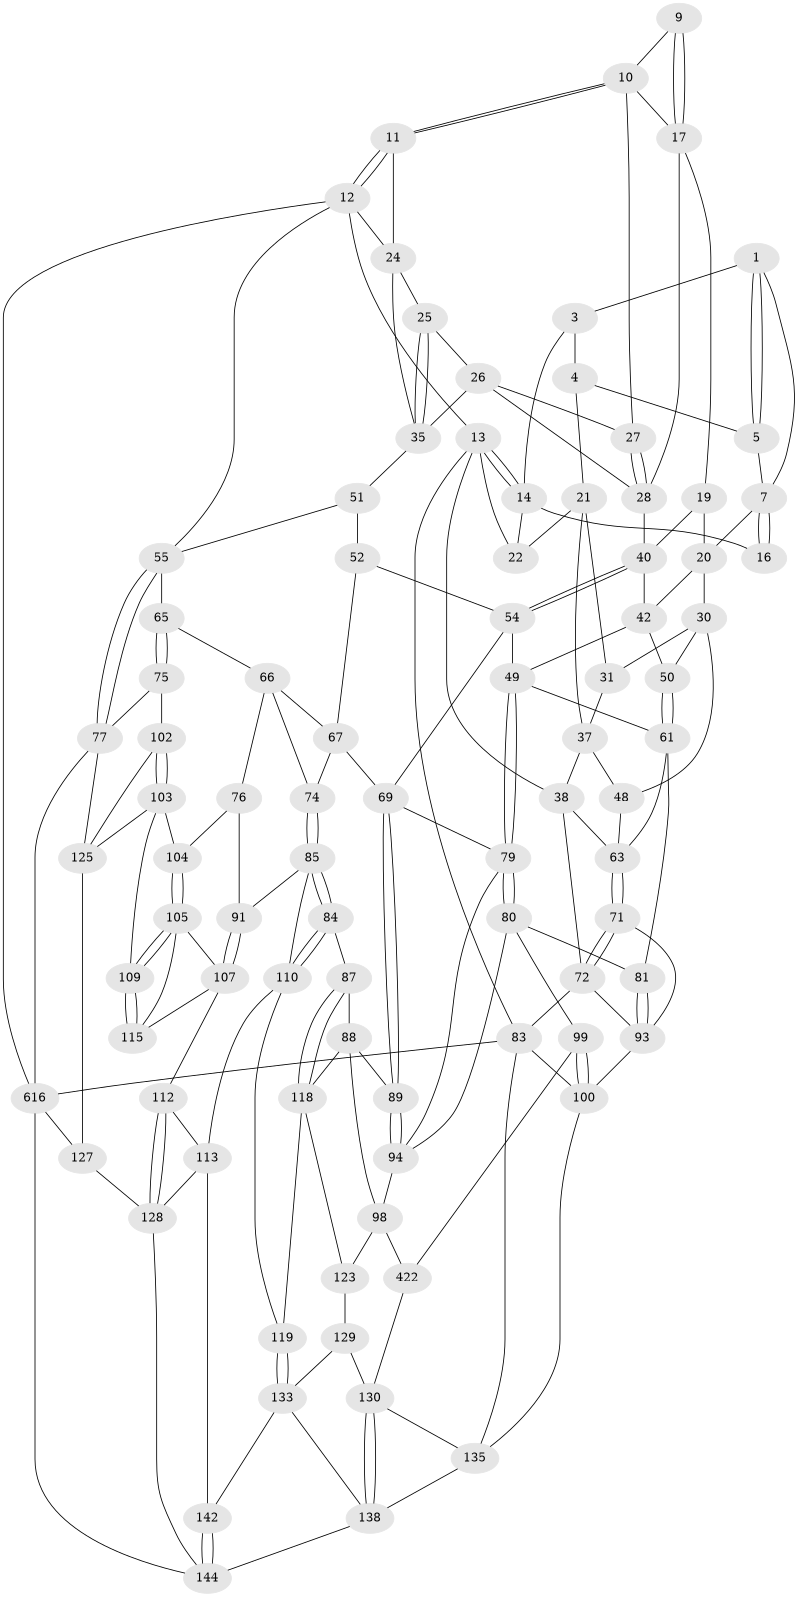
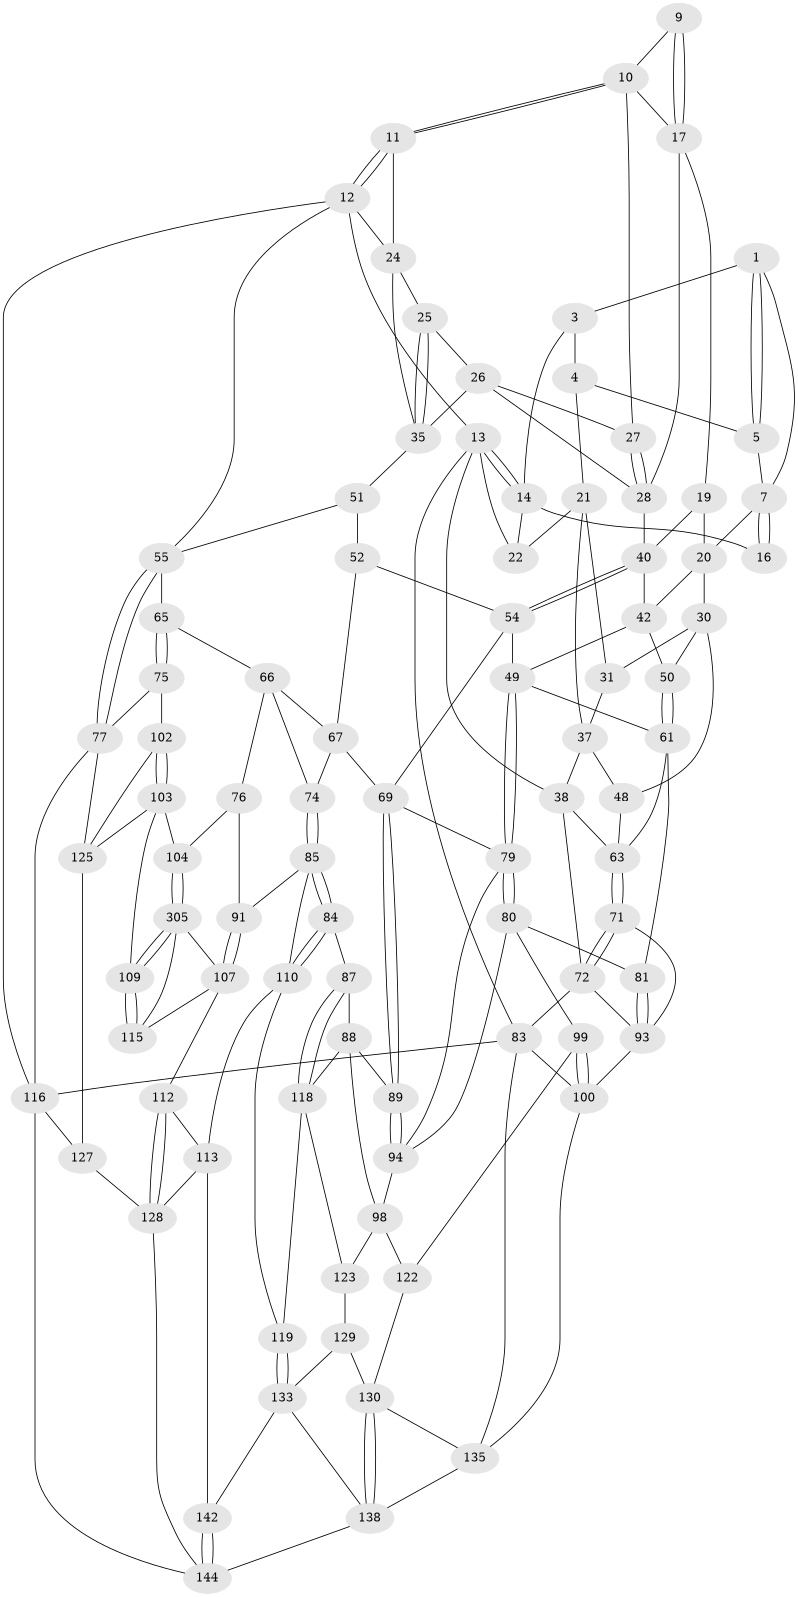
(178, 918) -> (178, 918)
(35, 1098) -> (35, 1098)
(408, 1278) -> (408, 1278)
